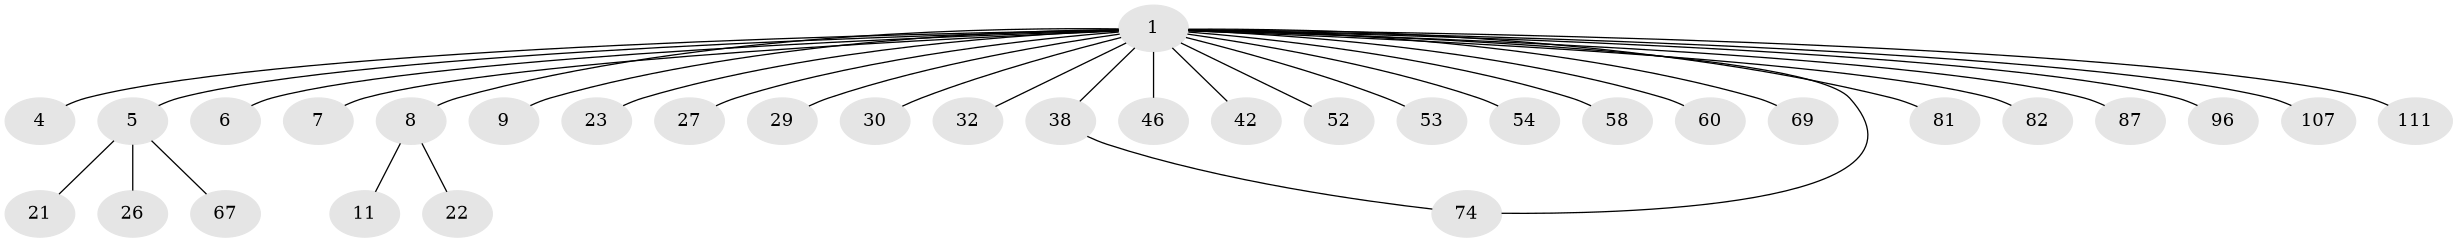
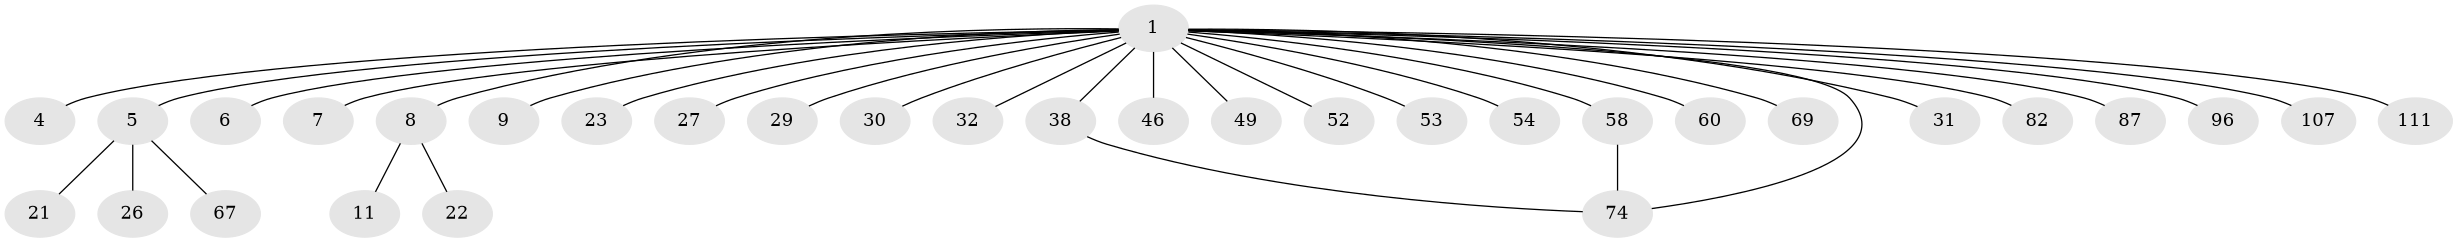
(1246, 121) -> (1246, 121)
(1945, 121) -> (1945, 121)
none -> (1618, 168)
